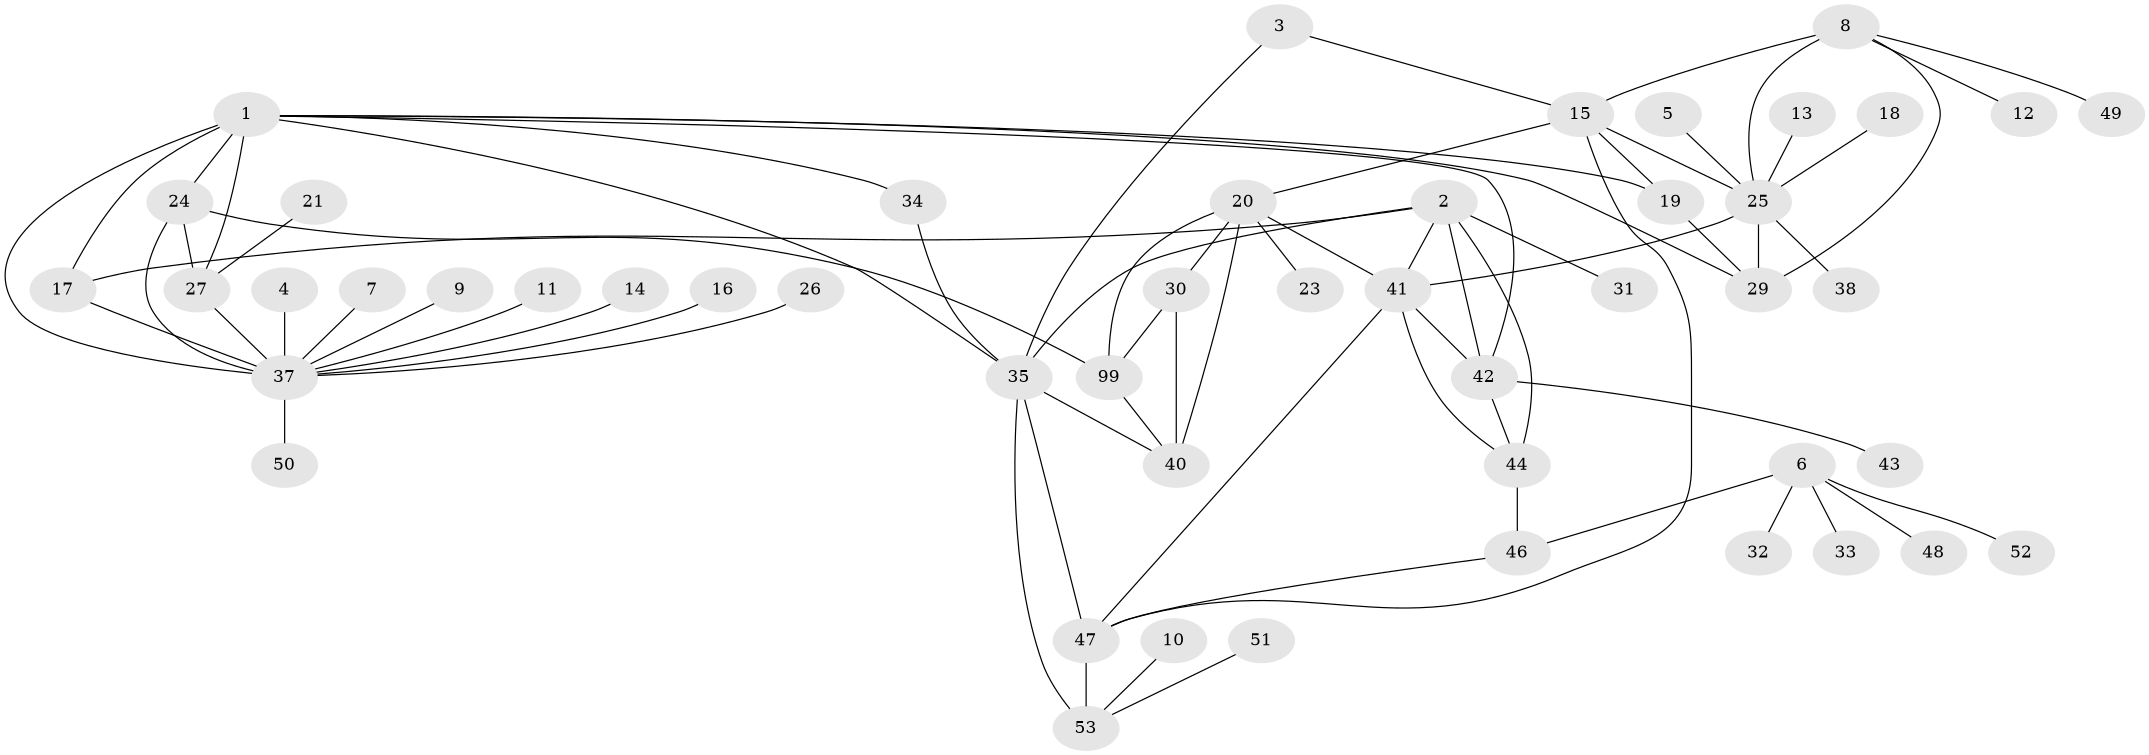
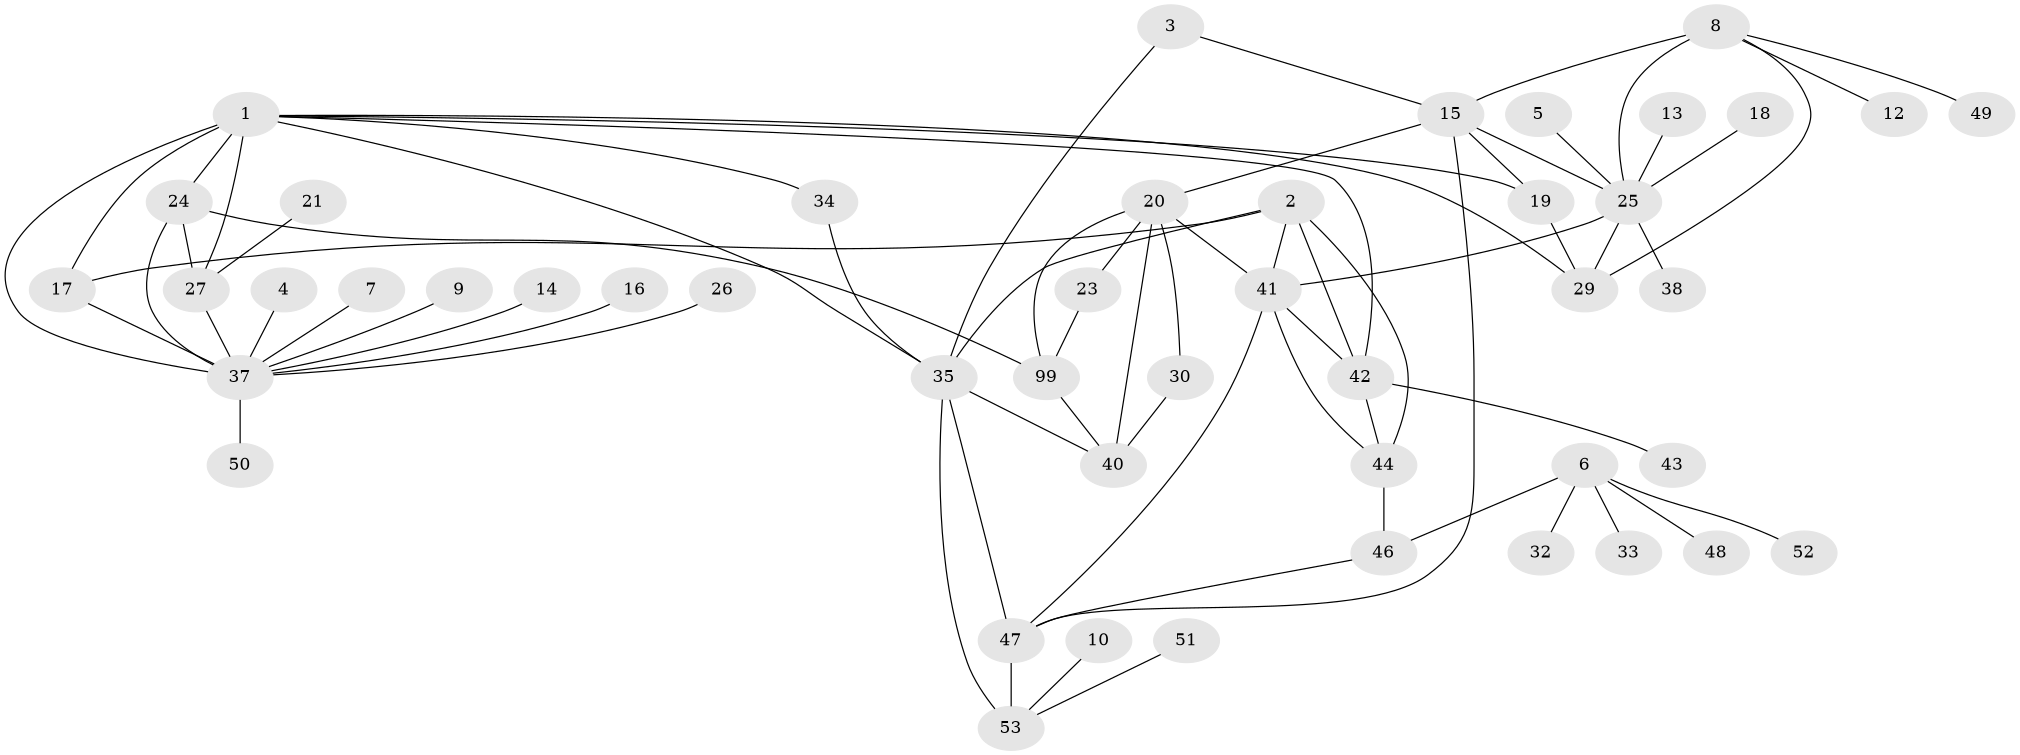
(548, 290) -> none
(1625, 290) -> none
(1143, 334) -> (1067, 334)
